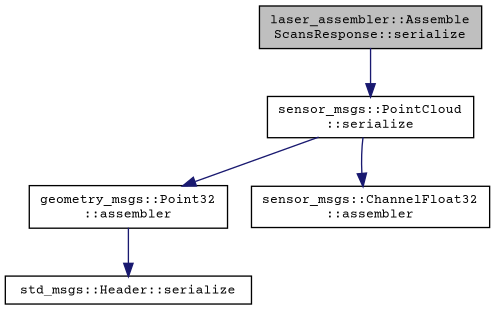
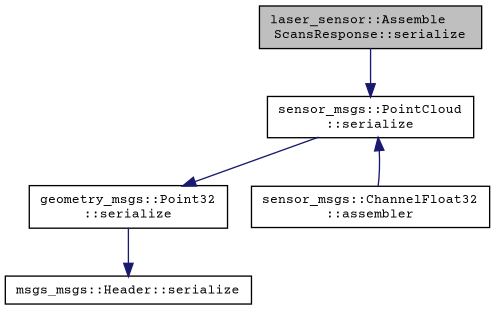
(371, 27) -> (371, 27)
(362, 155) -> (379, 169)
(128, 207) -> (128, 207)
(128, 290) -> (128, 290)
